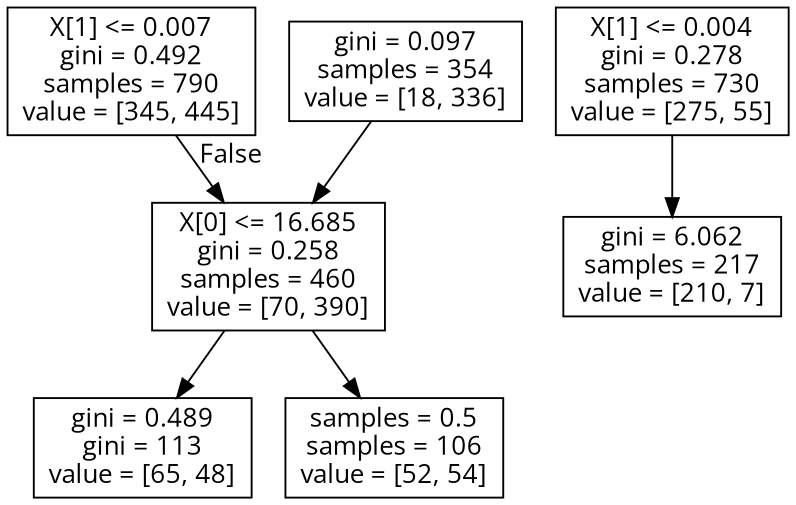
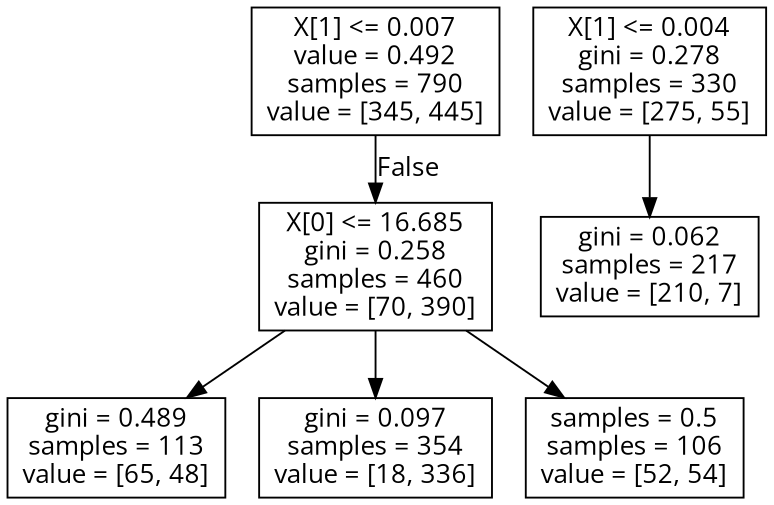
(131, 71) -> (376, 71)
(672, 71) -> (650, 71)
(348, 154) -> (376, 354)
(672, 267) -> (650, 267)
(143, 448) -> (116, 448)
